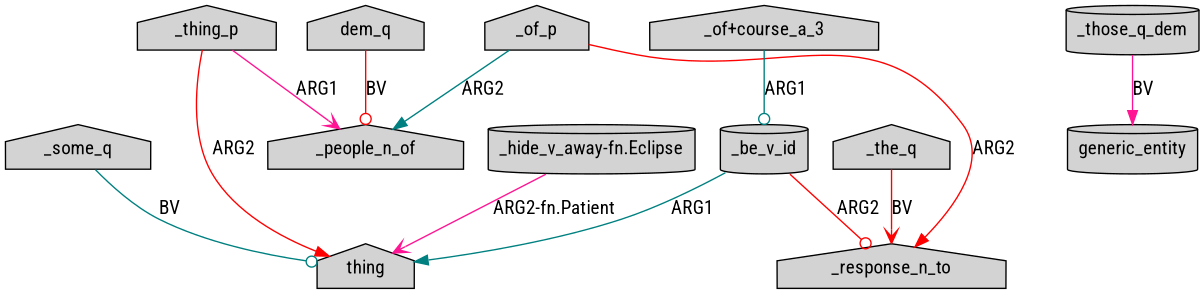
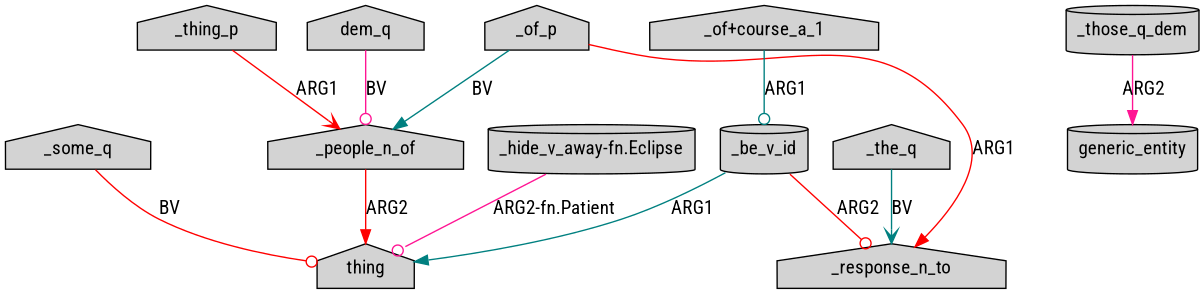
(764, 30) -> (764, 30)
(366, 82) -> (366, 82)
(280, 85) -> (280, 85)
(483, 90) -> (483, 90)
(1144, 90) -> (1144, 90)
(994, 149) -> (994, 149)
(214, 176) -> (366, 200)
(892, 200) -> (892, 200)
(476, 210) -> (476, 210)
(192, 233) -> (192, 233)
